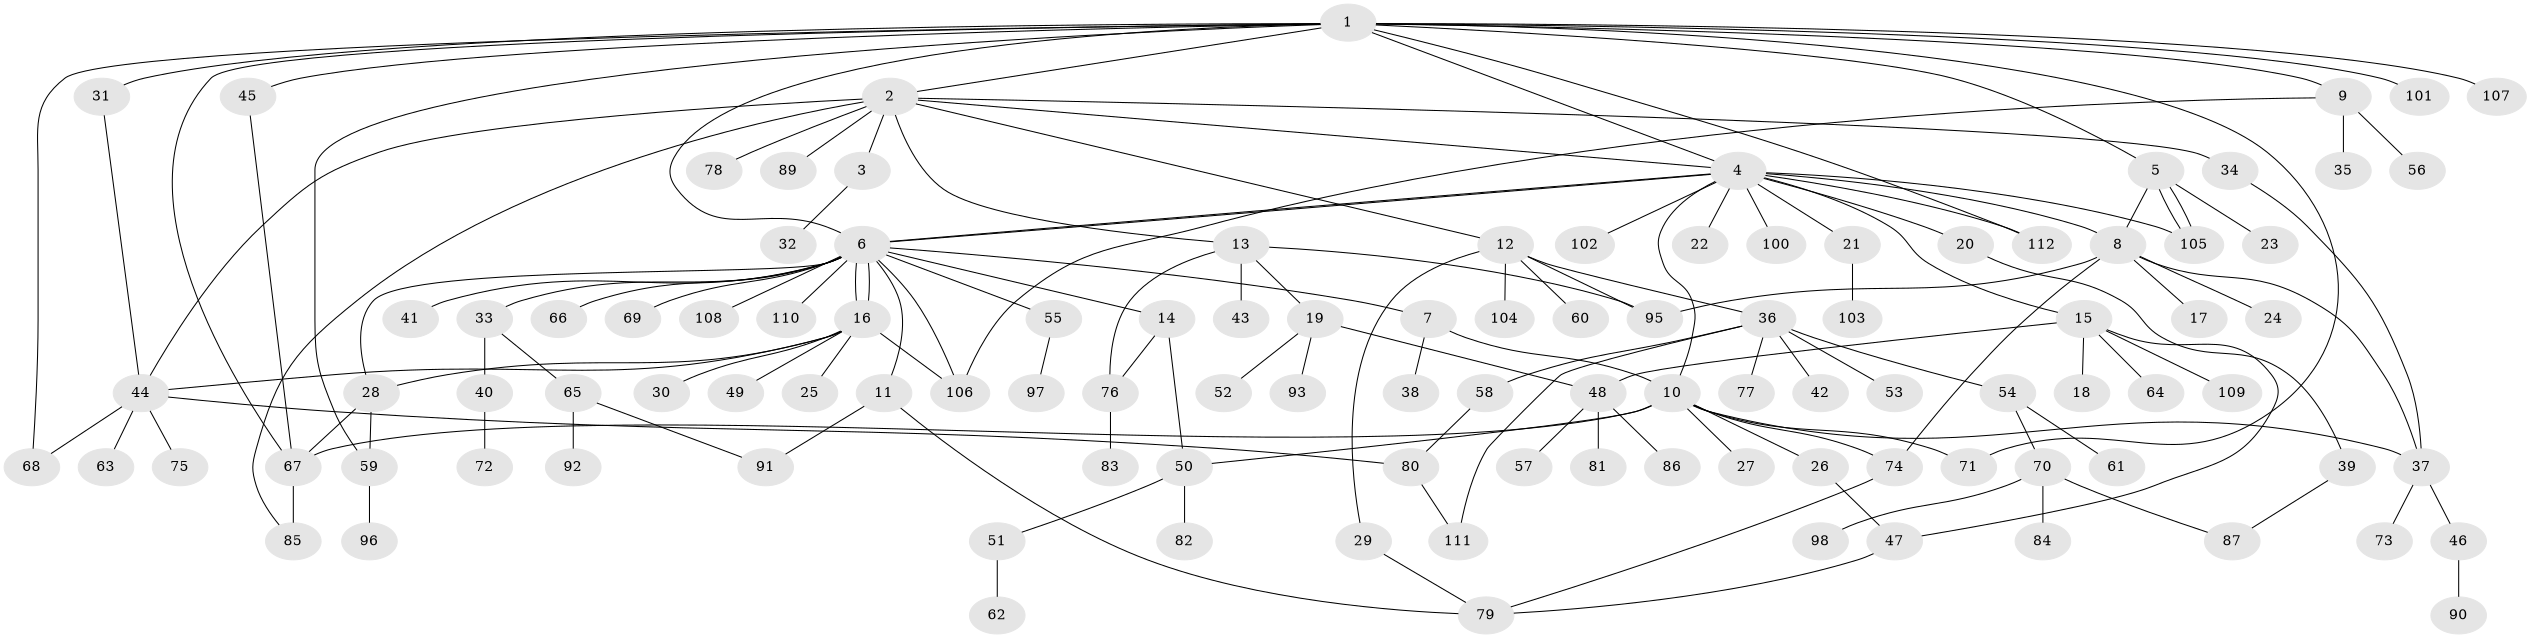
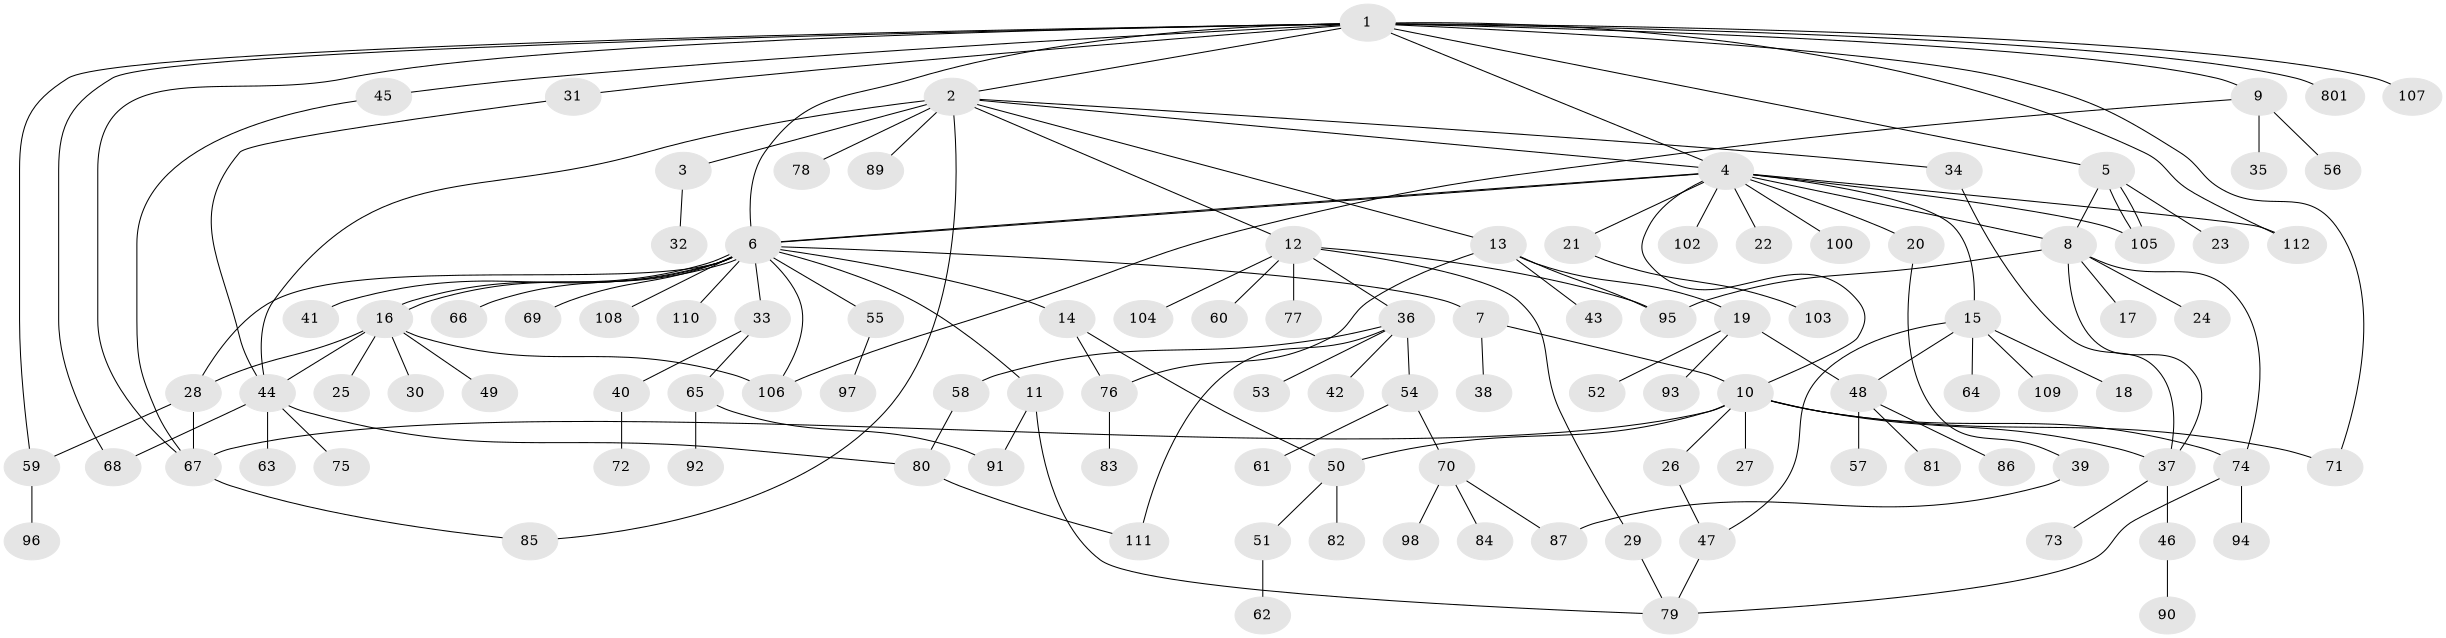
(2420, 97) -> (2335, 97)
(1759, 350) -> (1294, 284)
none -> (2242, 541)
